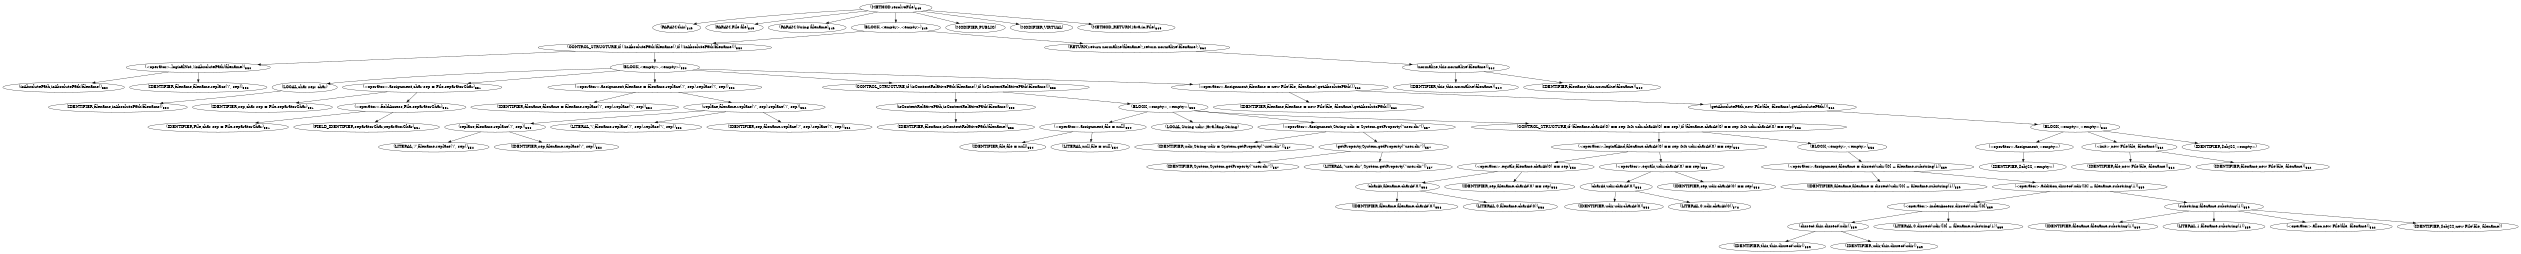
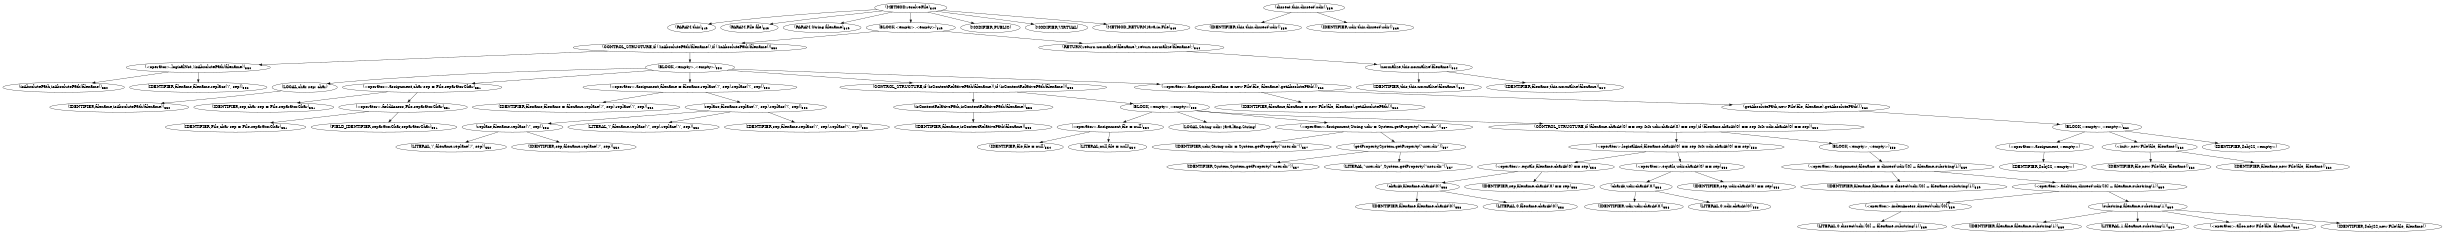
(1736, 206) -> (1756, 206)
(1888, 217) -> none
